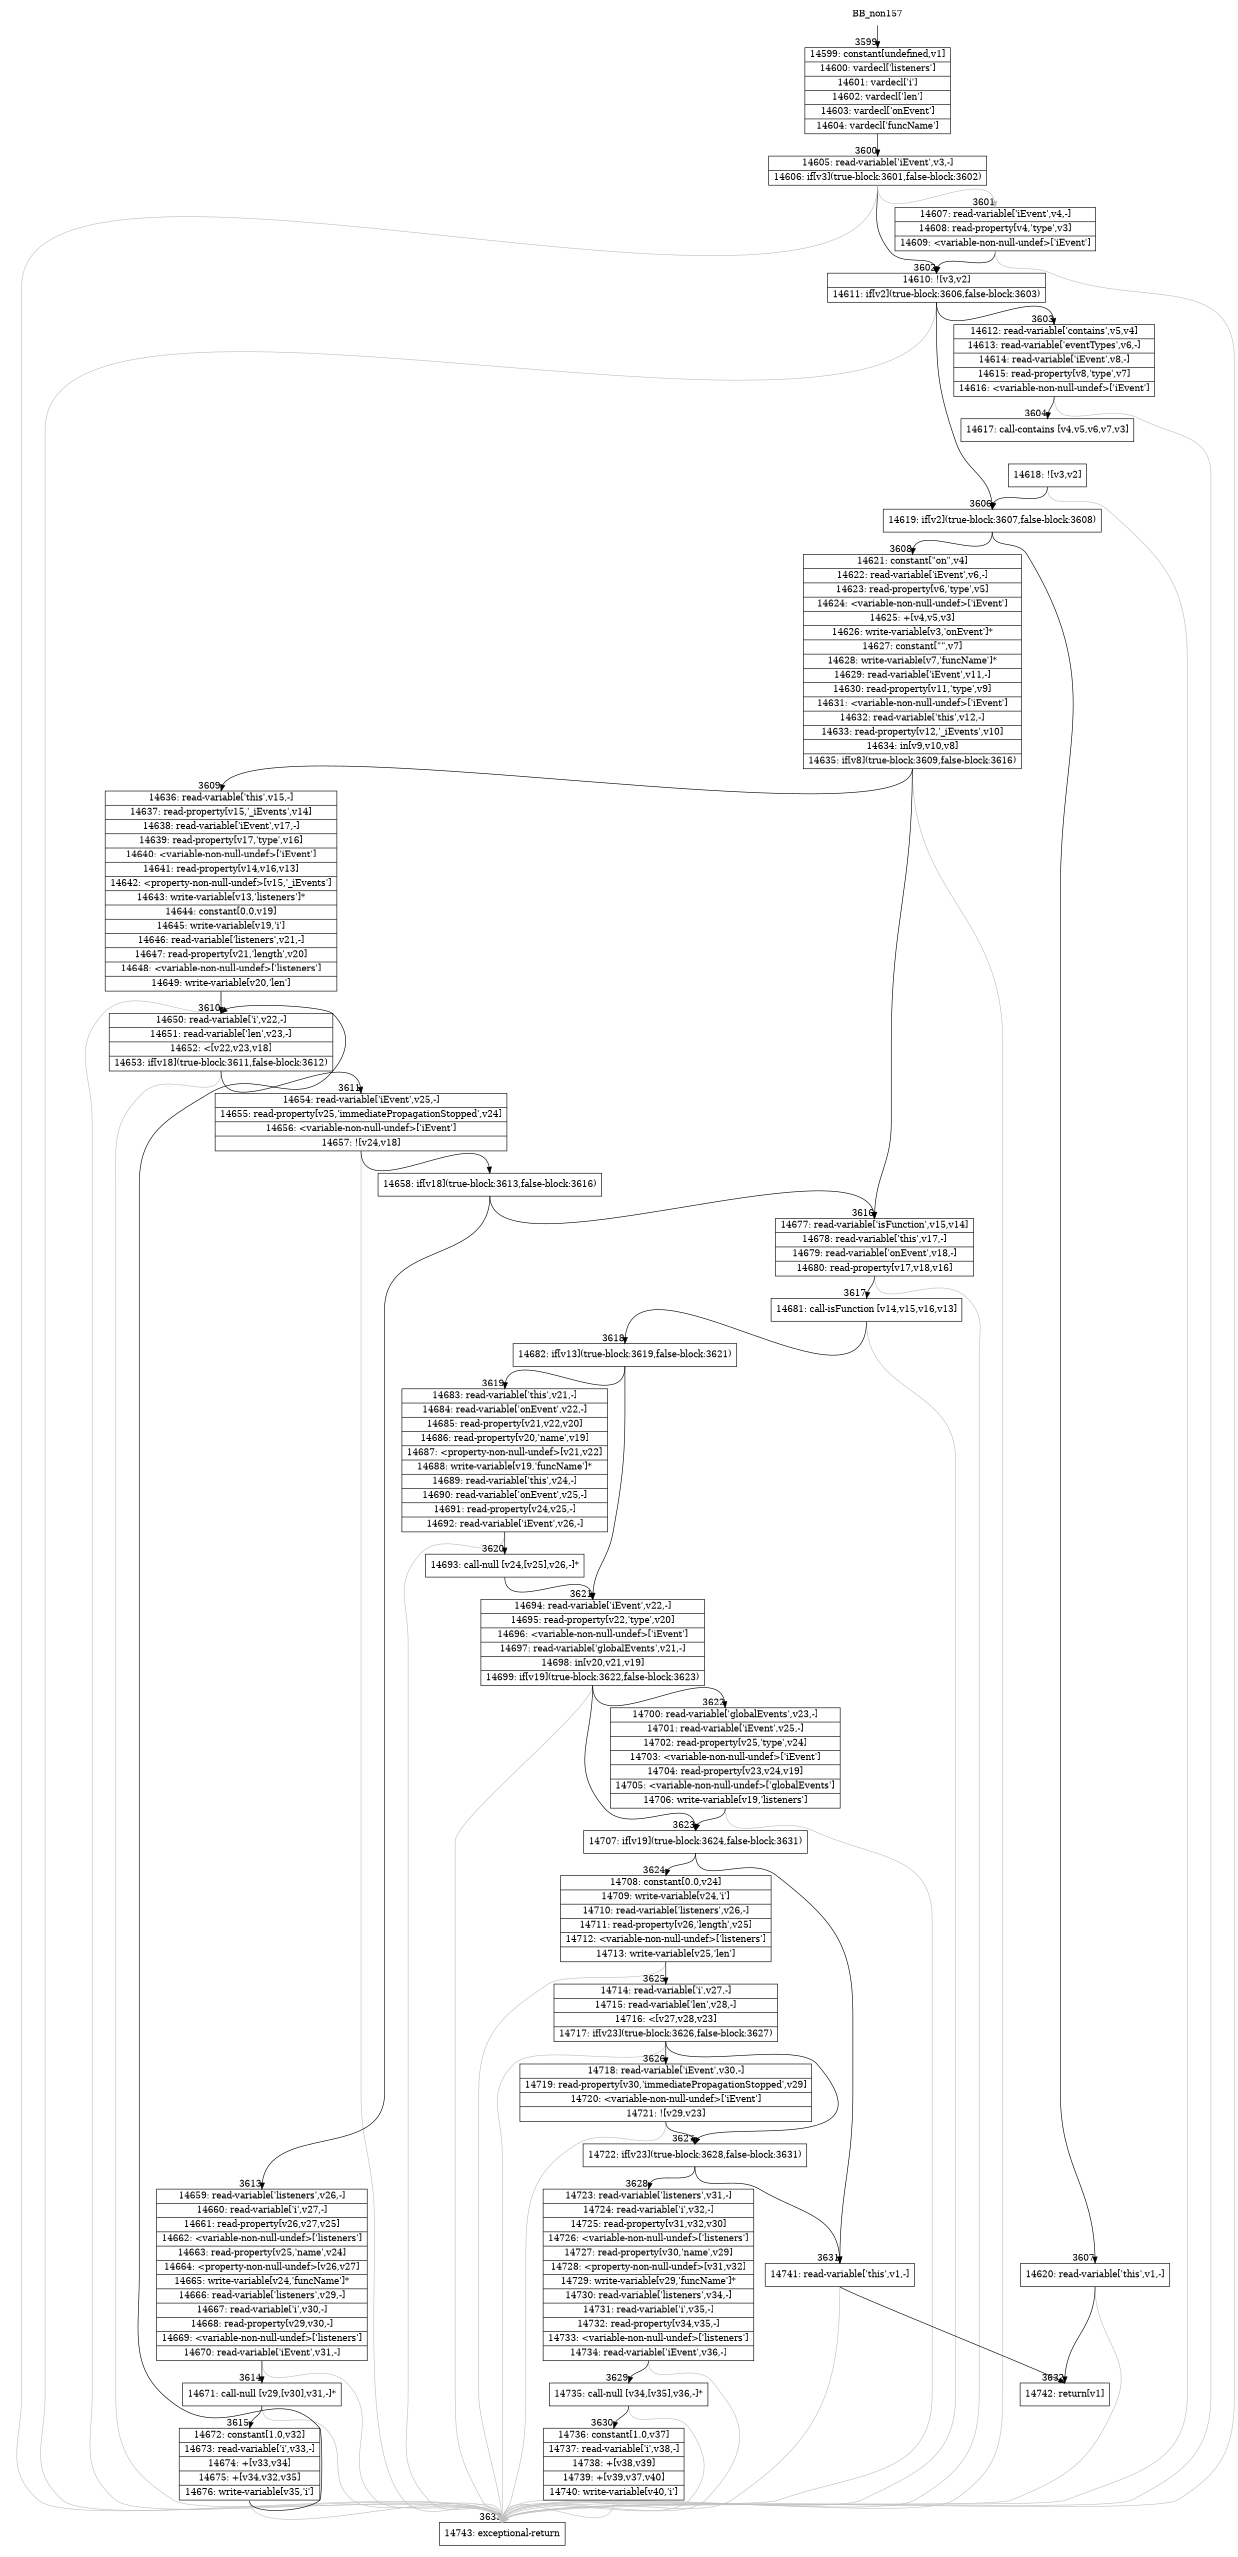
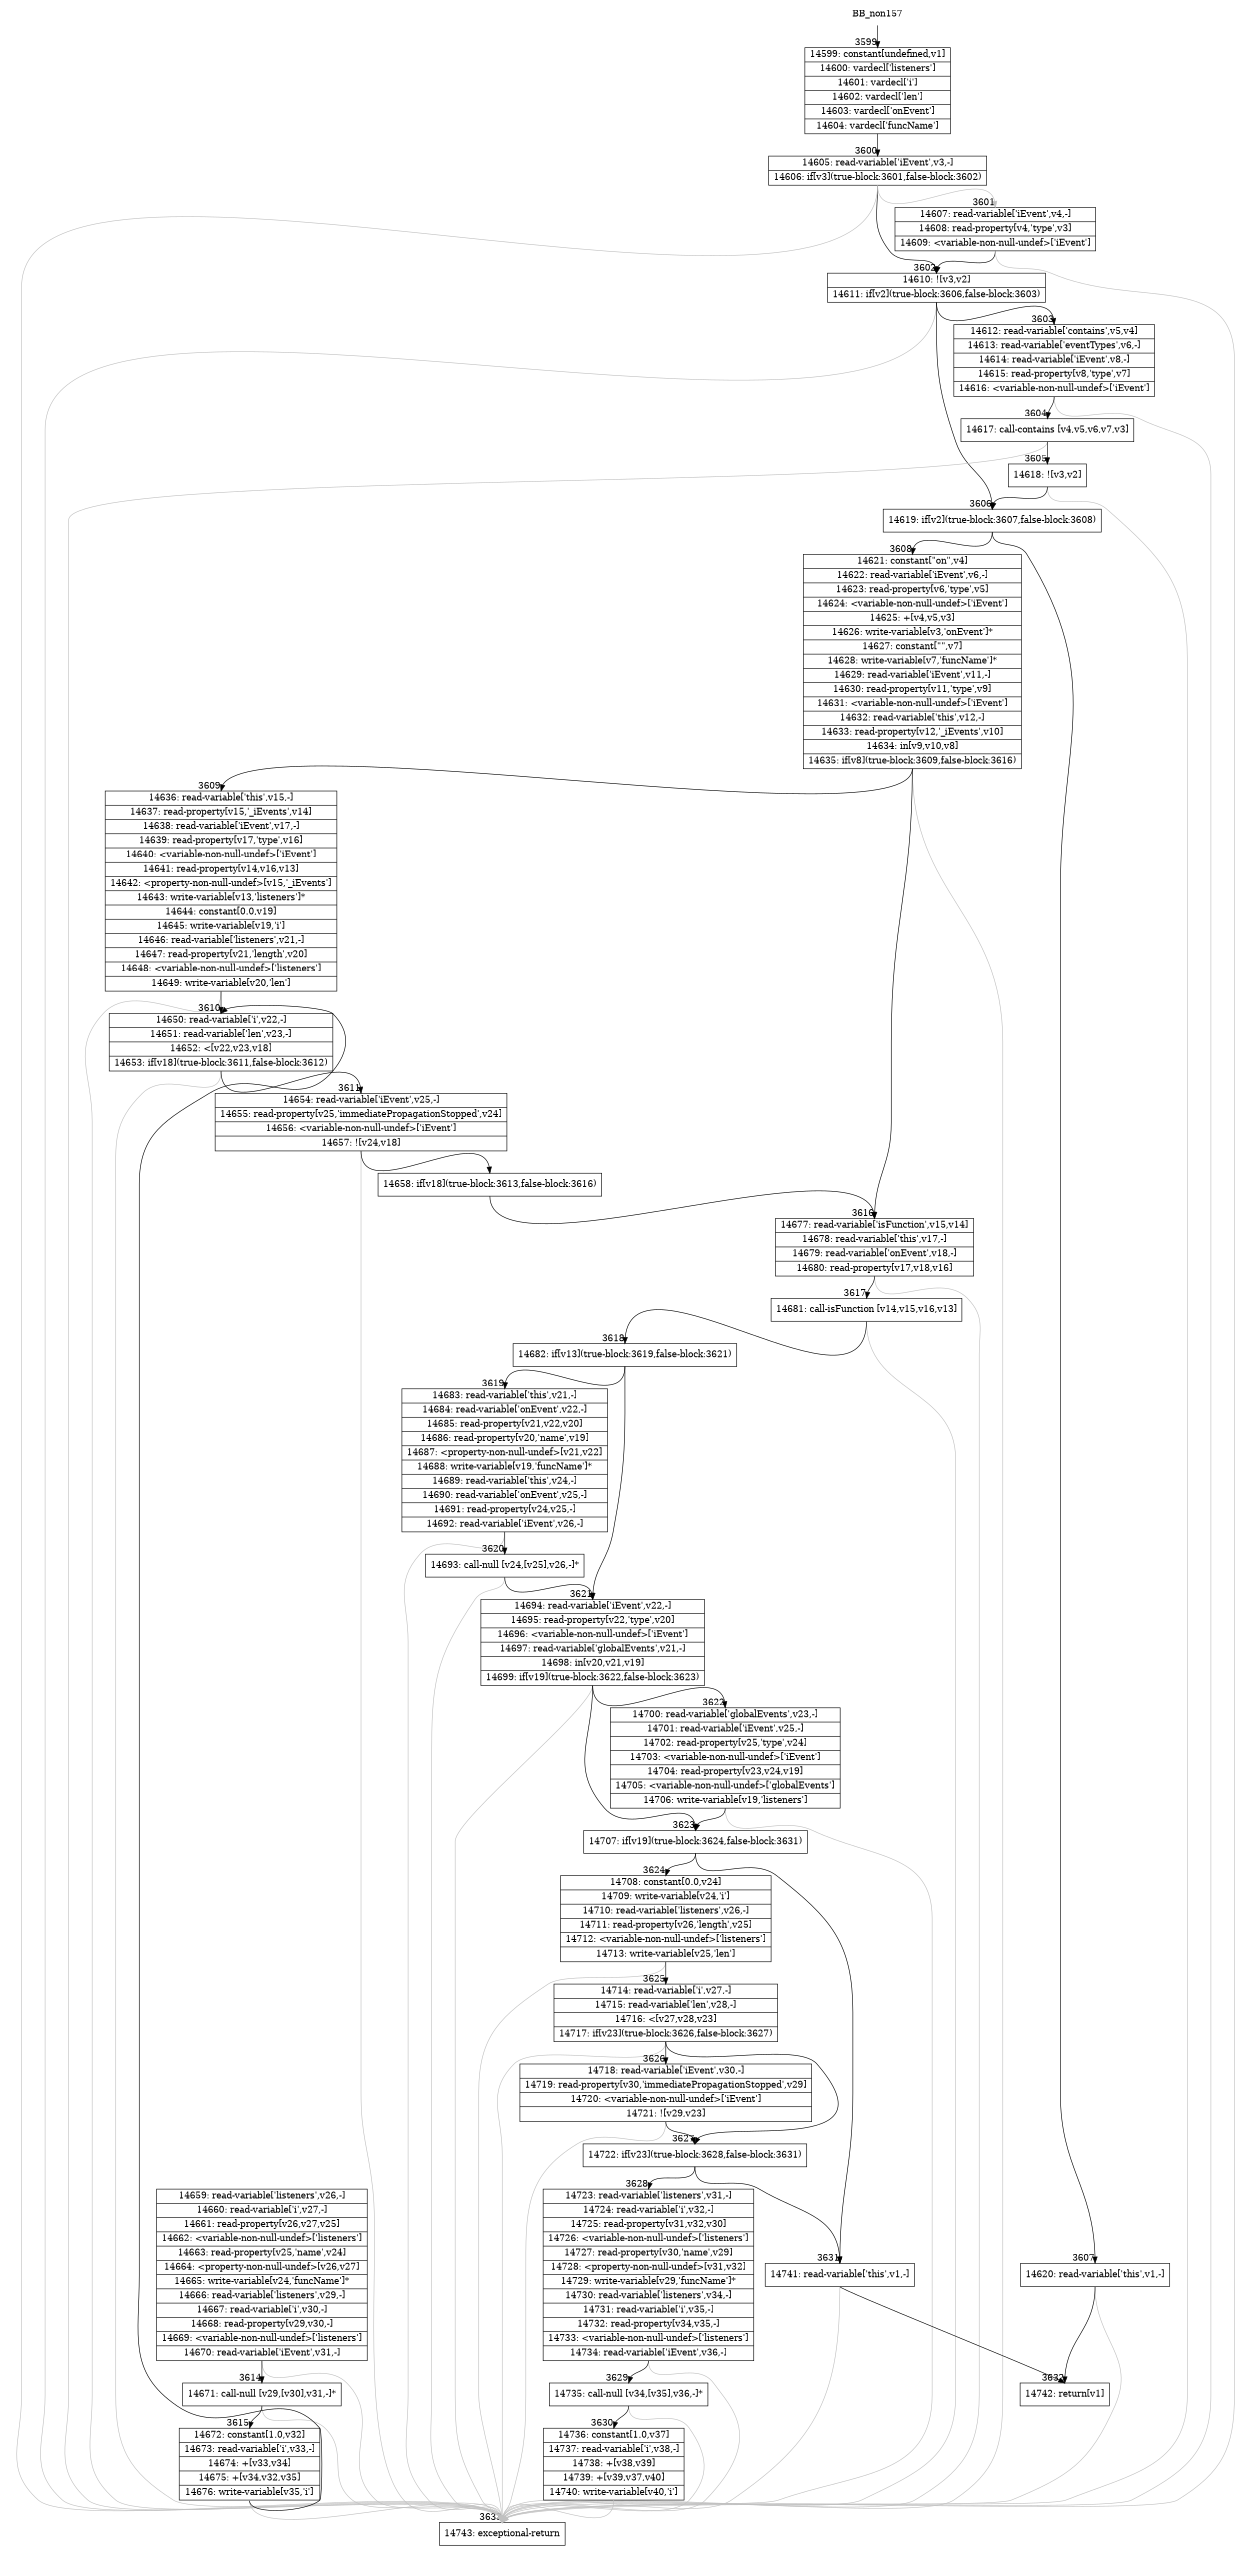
none -> (1047, 450)
none -> (69, 1228)
(385, 1701) -> none
none -> (432, 2054)
